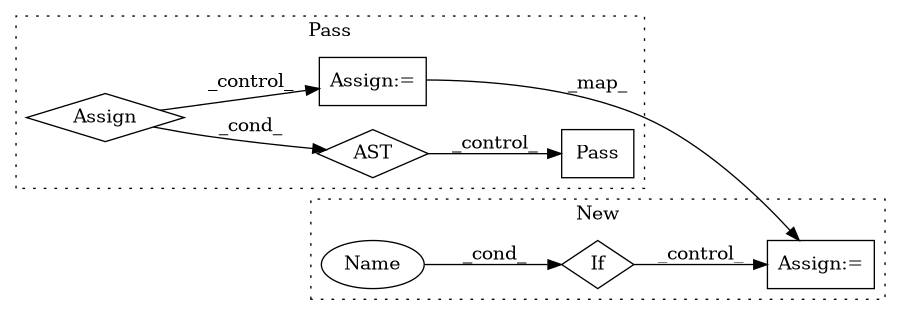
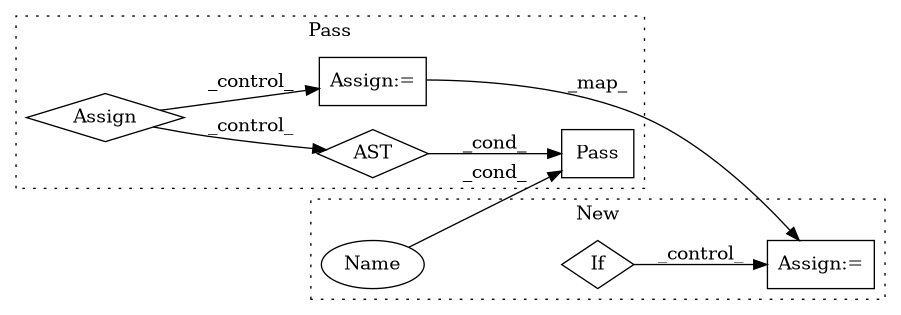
(251, 126) -> (251, 126)
(495, 144) -> (495, 144)
(486, 265) -> (479, 212)
